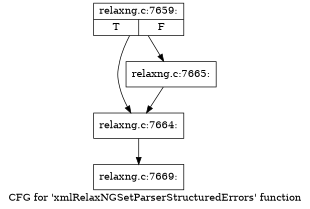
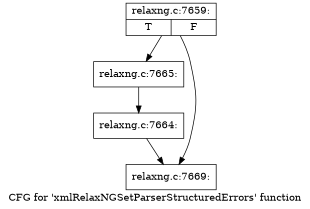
(118, 71) -> (196, 97)
